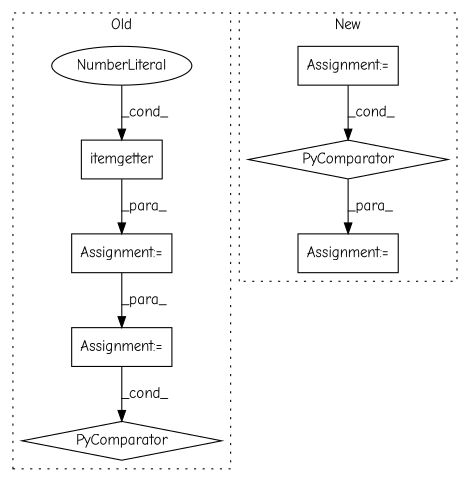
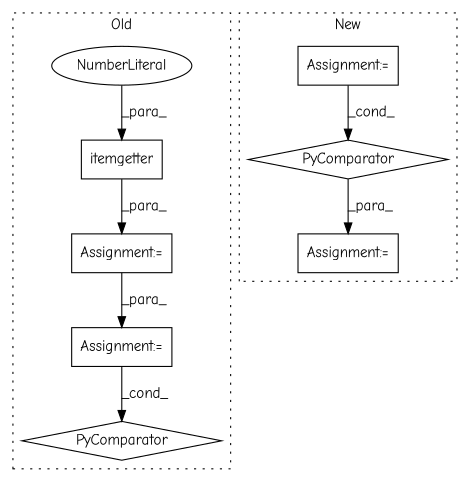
(145, 113) -> (144, 113)
